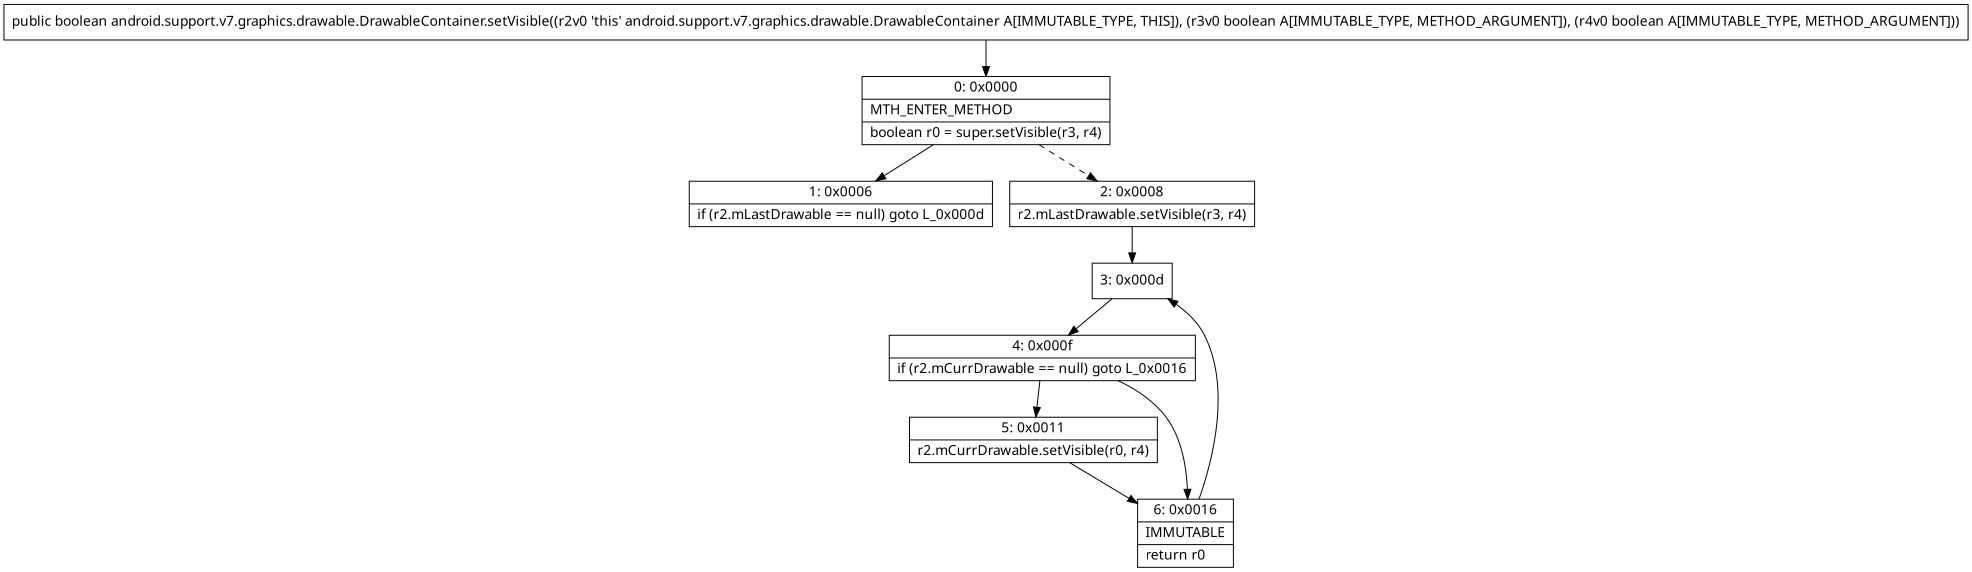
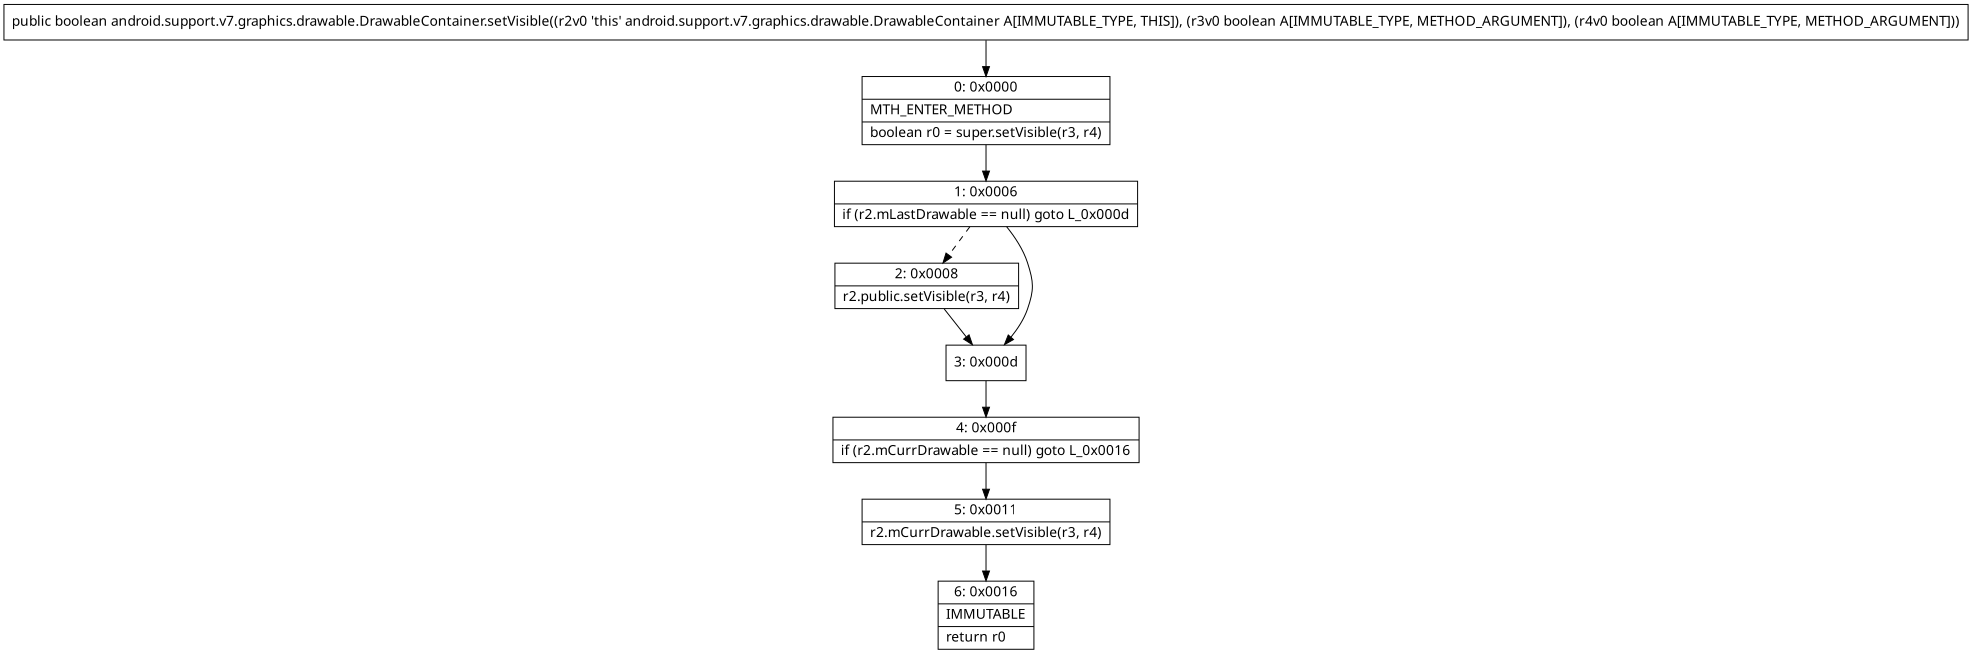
(1064, 160) -> (959, 241)
(1132, 215) -> (927, 297)
(1218, 396) -> (1032, 281)
(1170, 424) -> none
(1033, 451) -> (986, 533)
